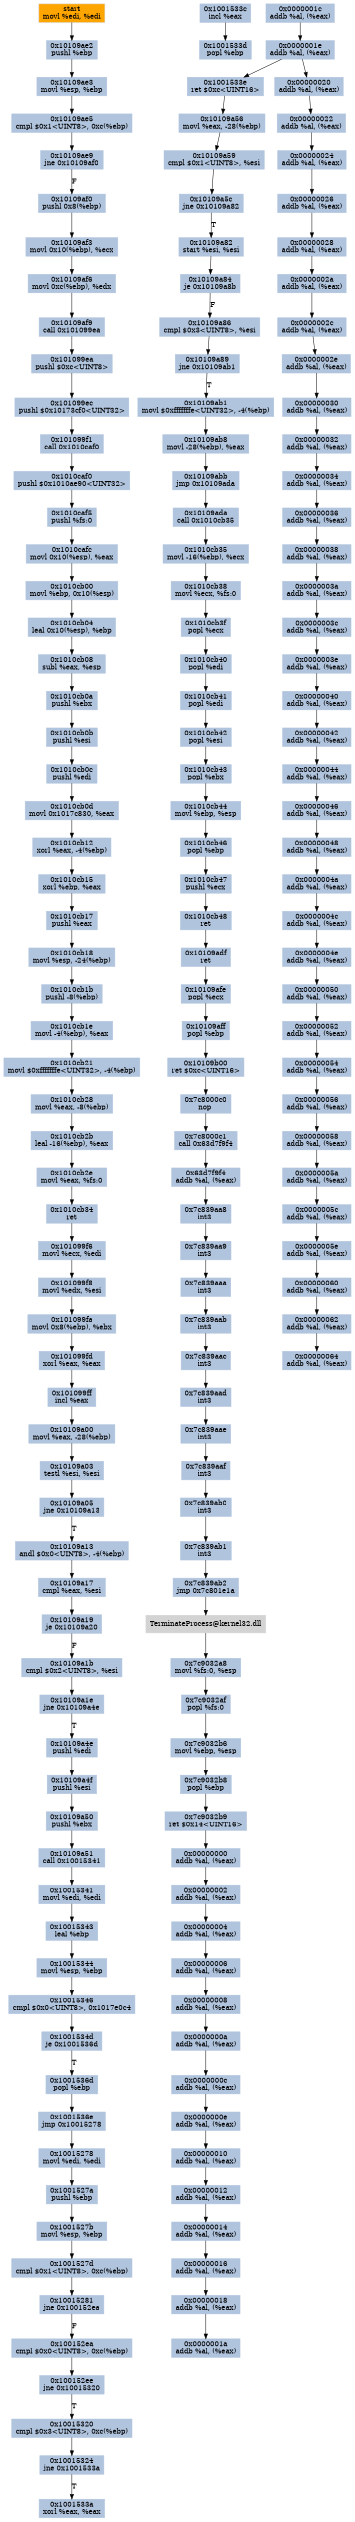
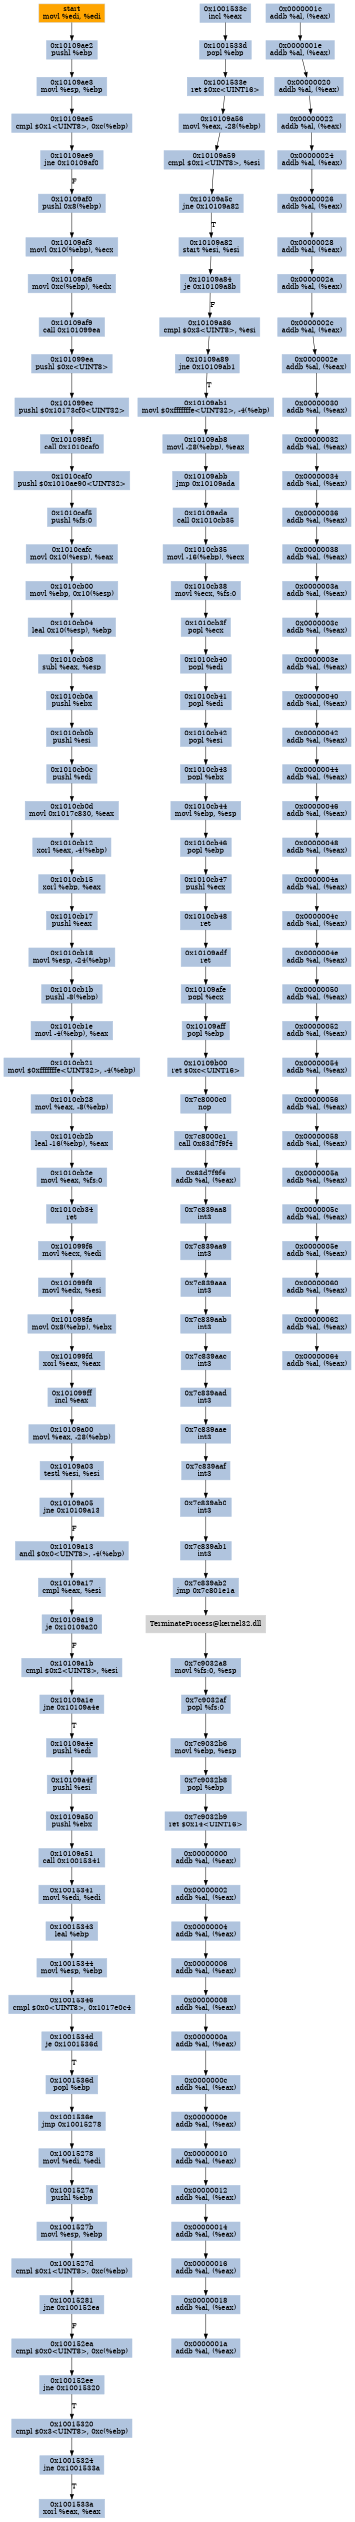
(265, 67) -> (225, 66)
(74, 1529) -> (74, 1529)
